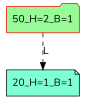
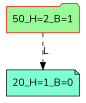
(43, 83) -> (43, 83)
